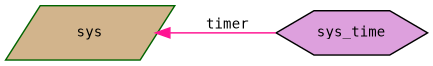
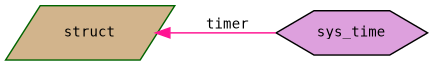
(90, 33) -> (90, 33)
